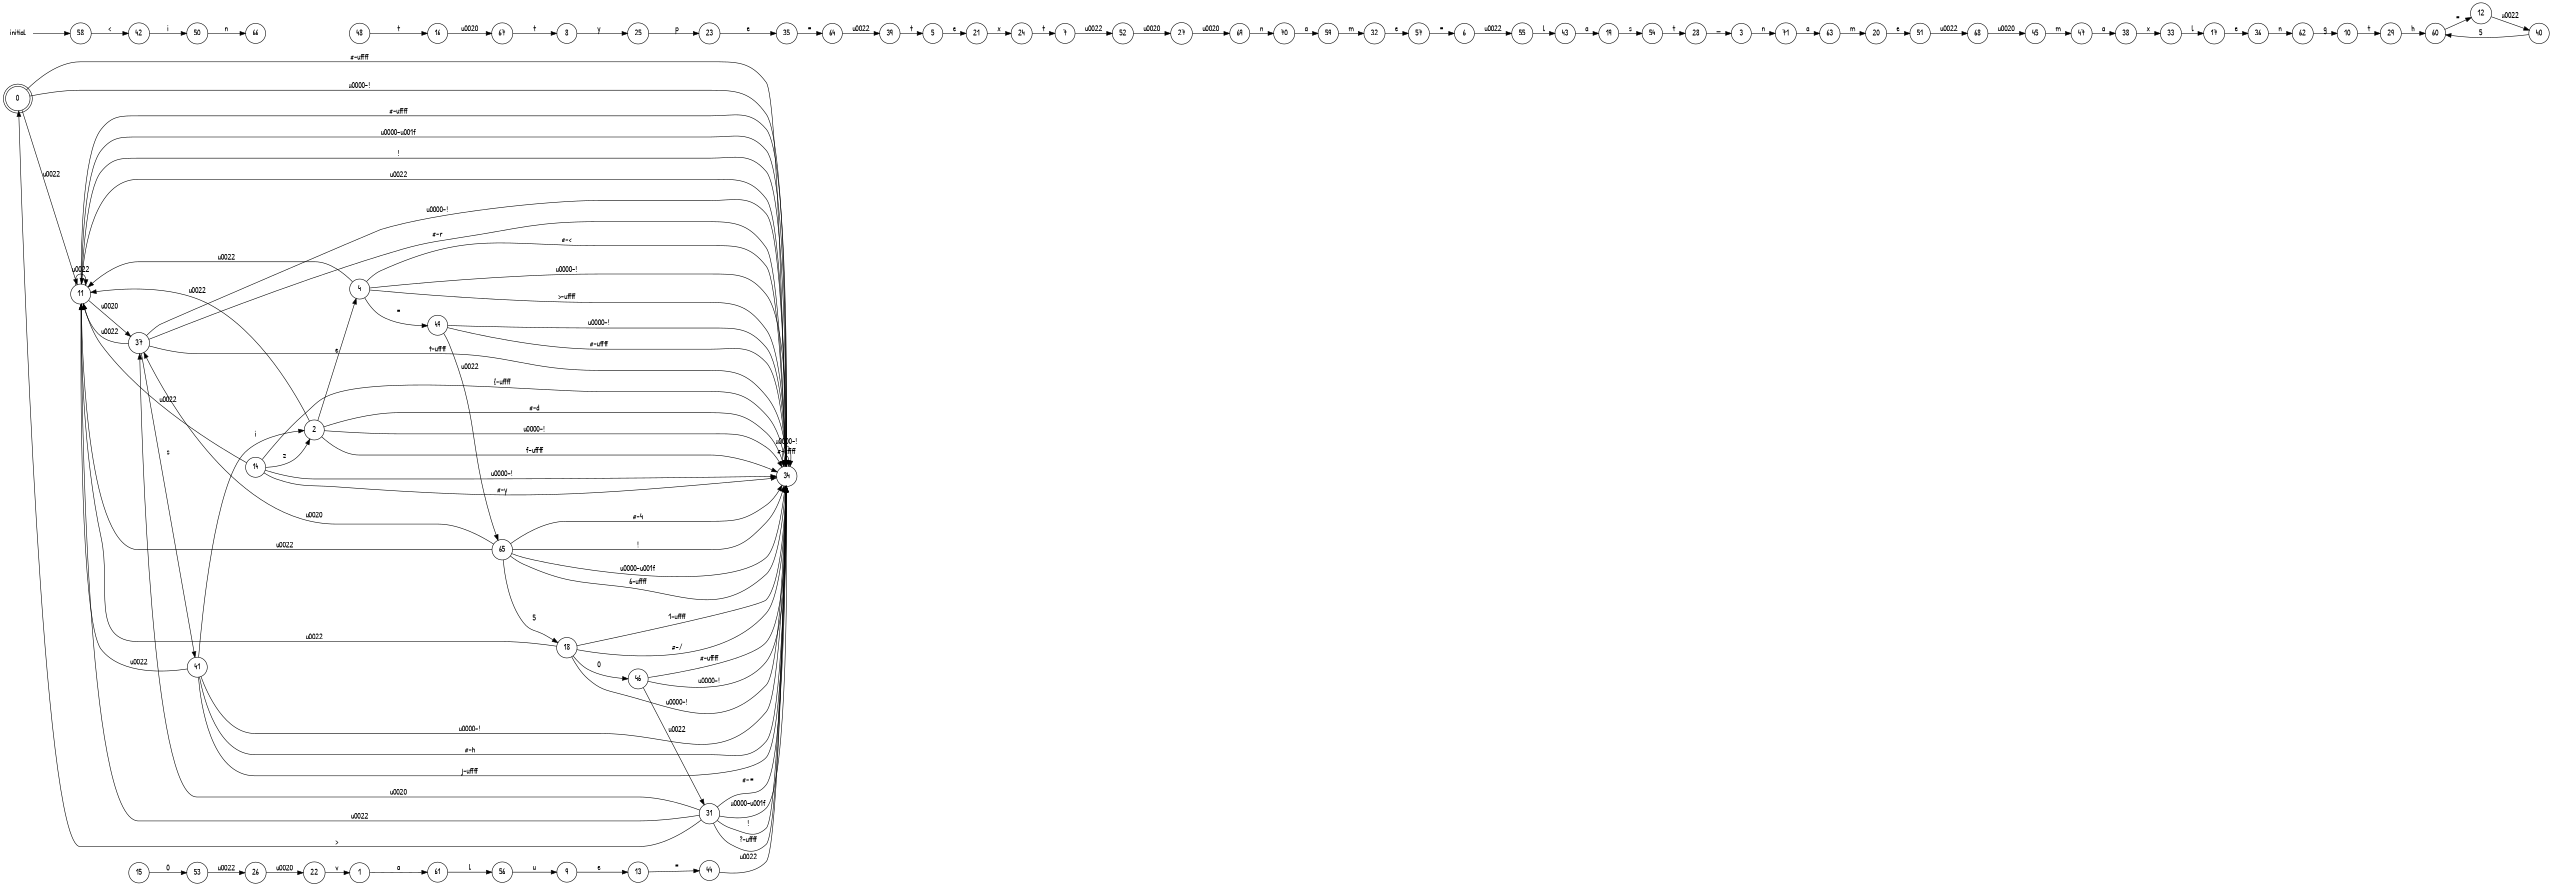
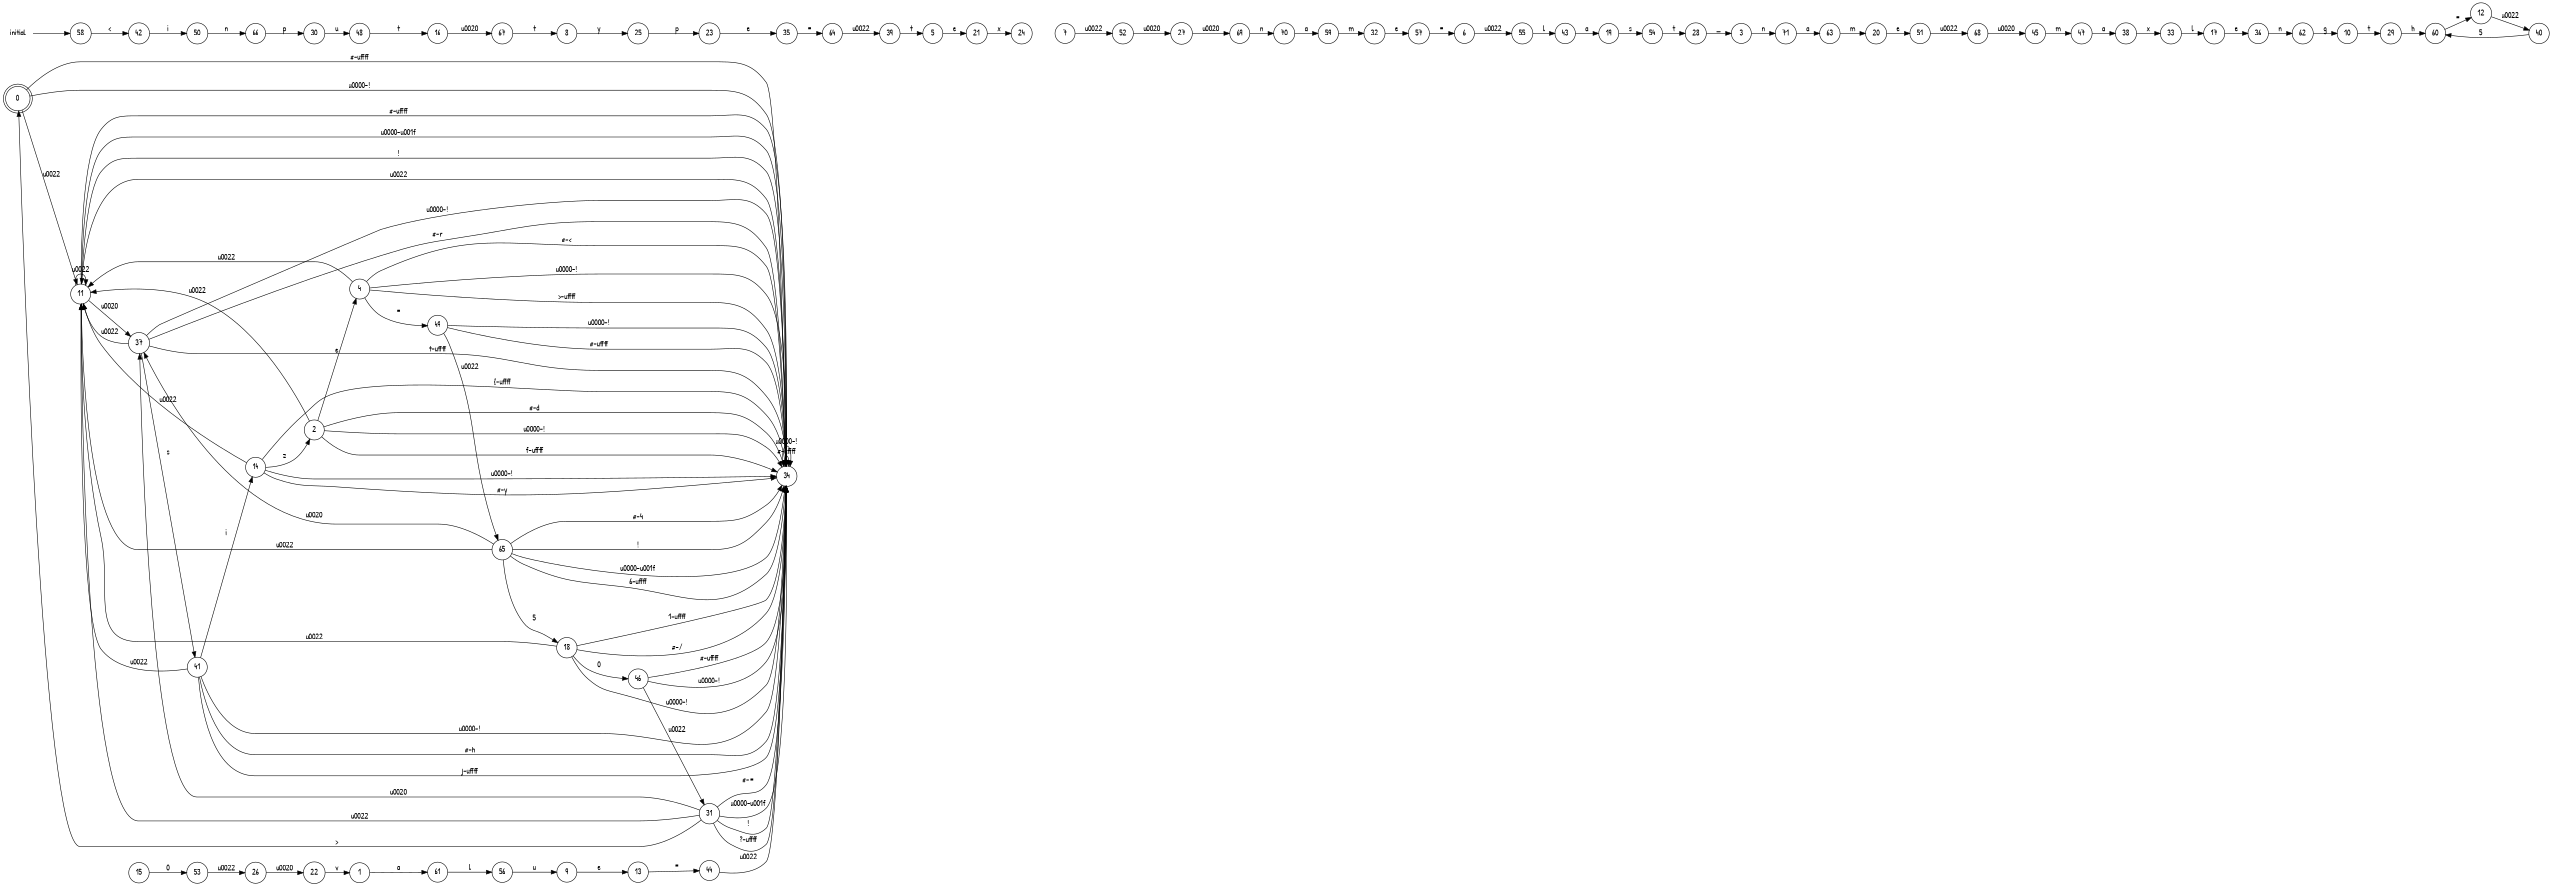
none -> (314, 33)
(1041, 33) -> none
(217, 523) -> (226, 570)
